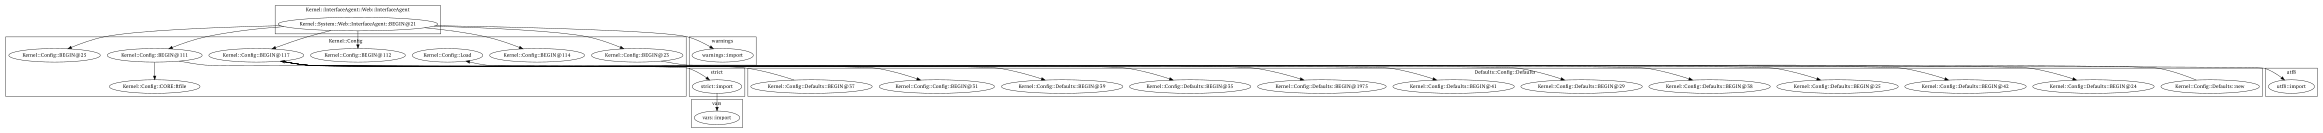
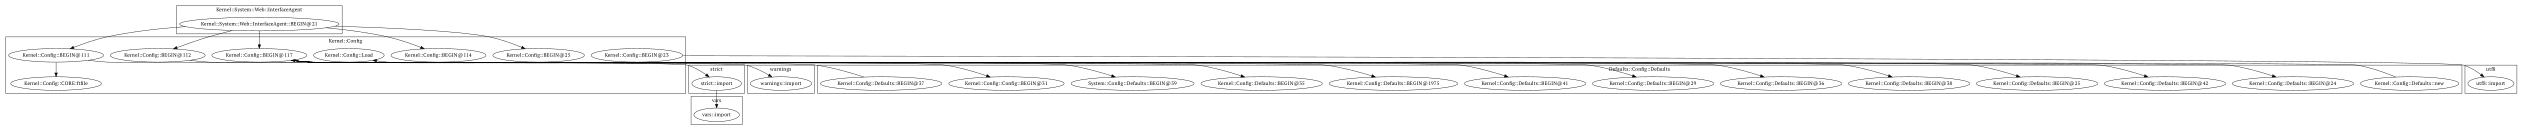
(358, 10) -> (259, 10)
(574, 29) -> (480, 63)
(528, 30) -> none
none -> (1781, 84)
(1062, 87) -> (1133, 84)
